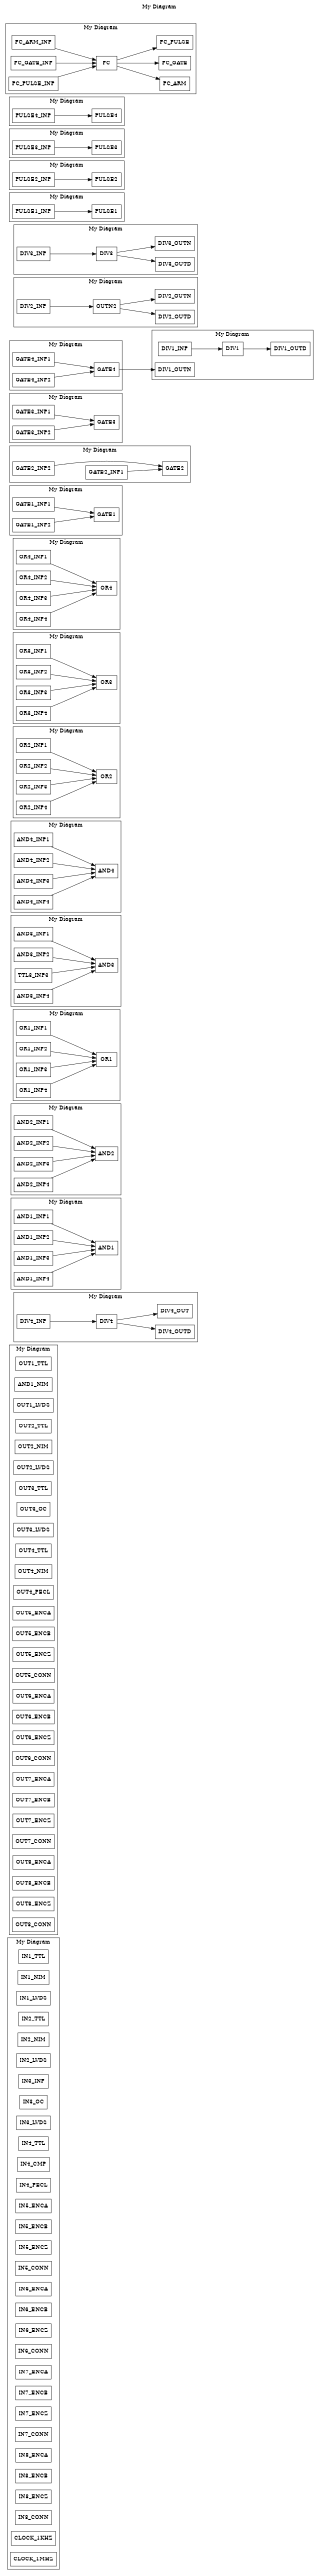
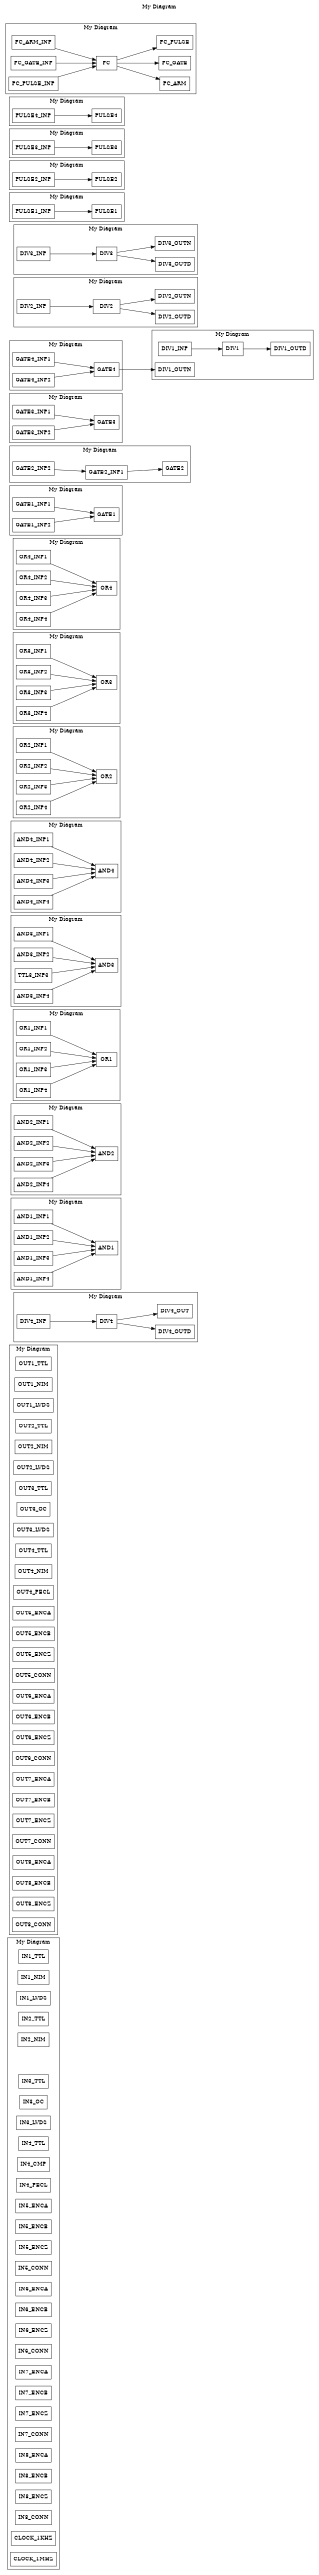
(107, 307) -> (107, 307)
(106, 461) -> (68, 470)
(33, 1385) -> (33, 1385)
(33, 2061) -> none
(33, 2081) -> (33, 2081)
